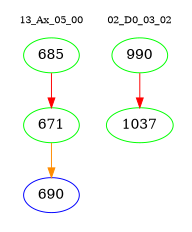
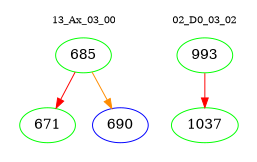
(51, 21) -> (84, 21)
(140, 55) -> (205, 55)
(51, 155) -> (100, 86)
